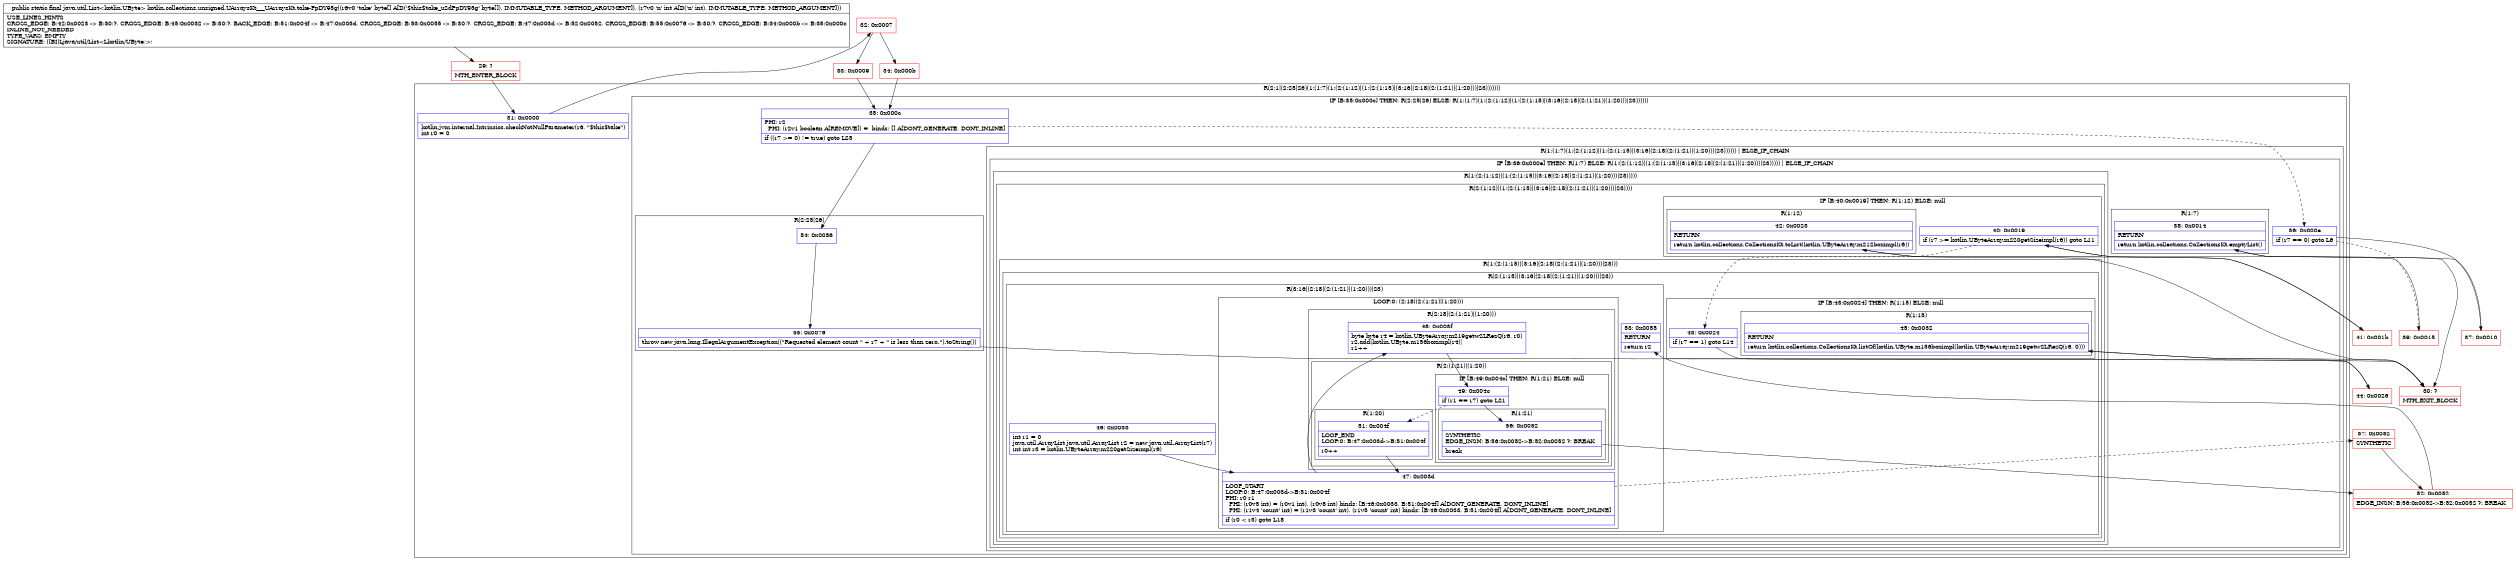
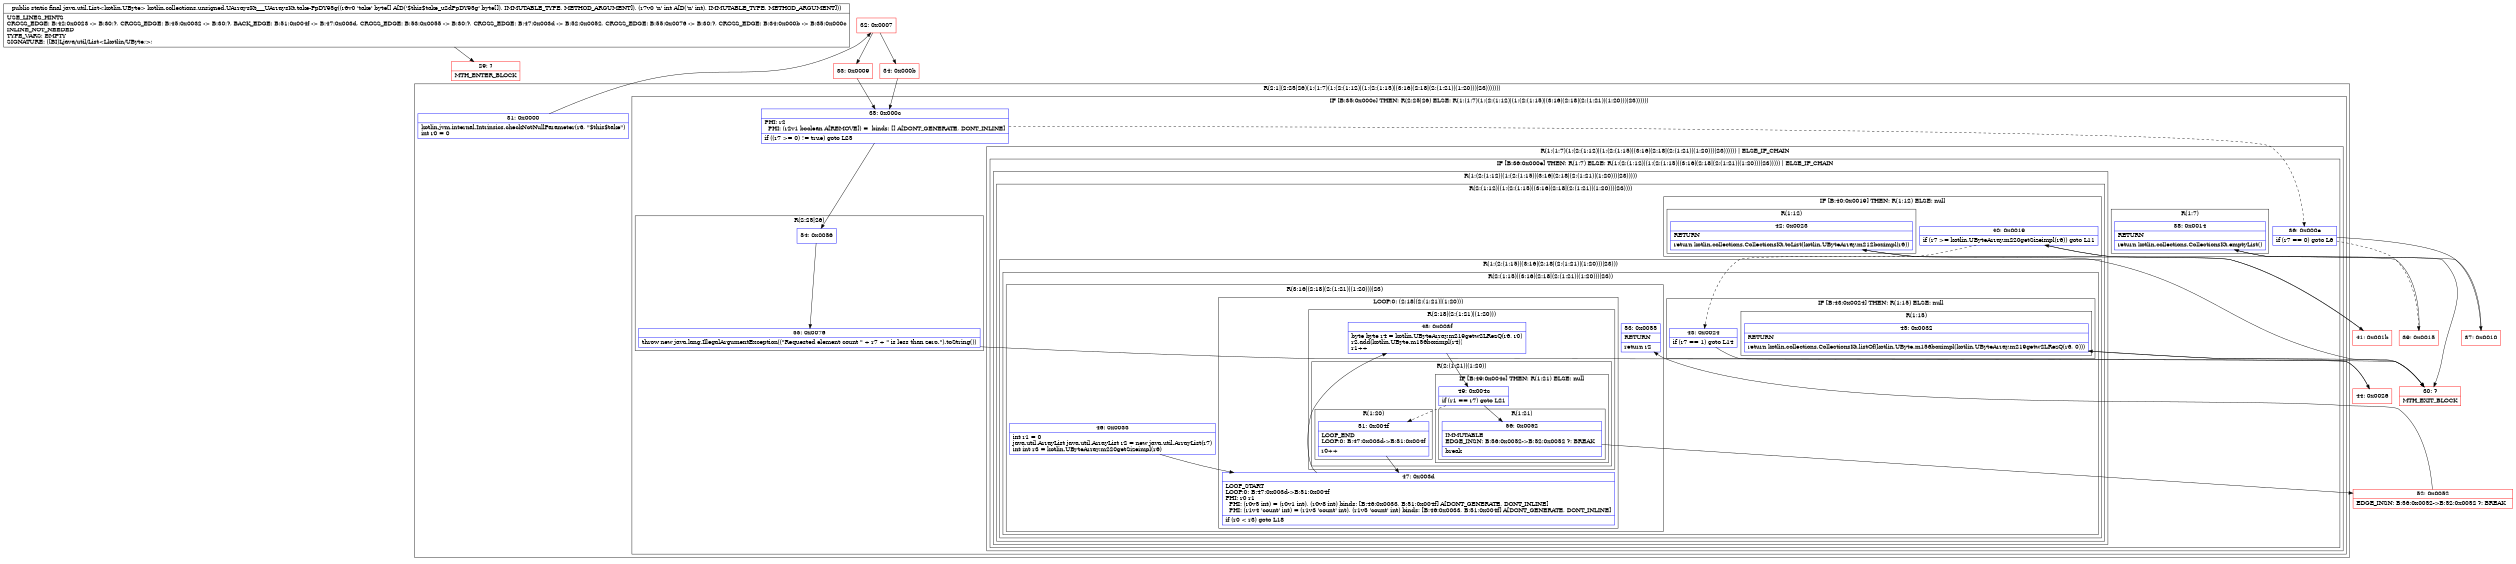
(502, 95) -> none
(1463, 435) -> (1464, 435)
(2374, 439) -> none
